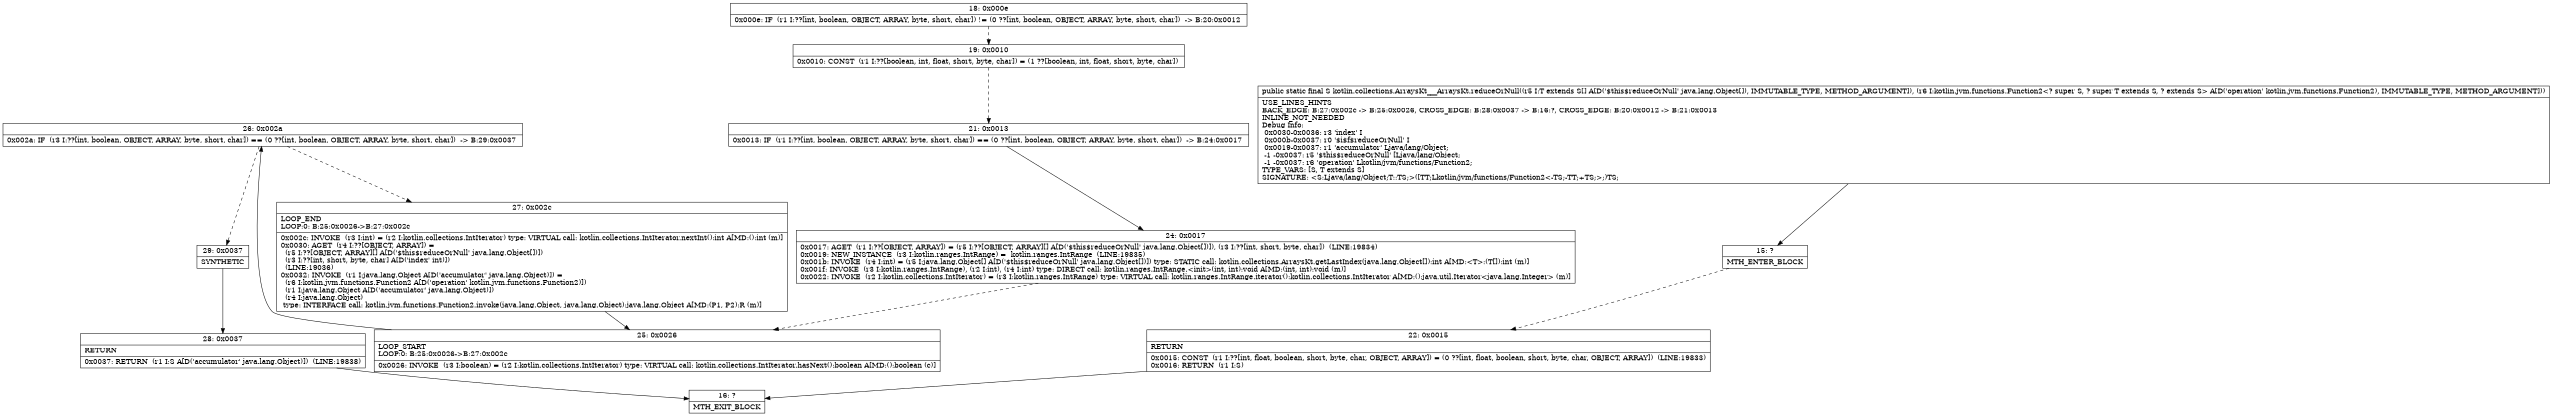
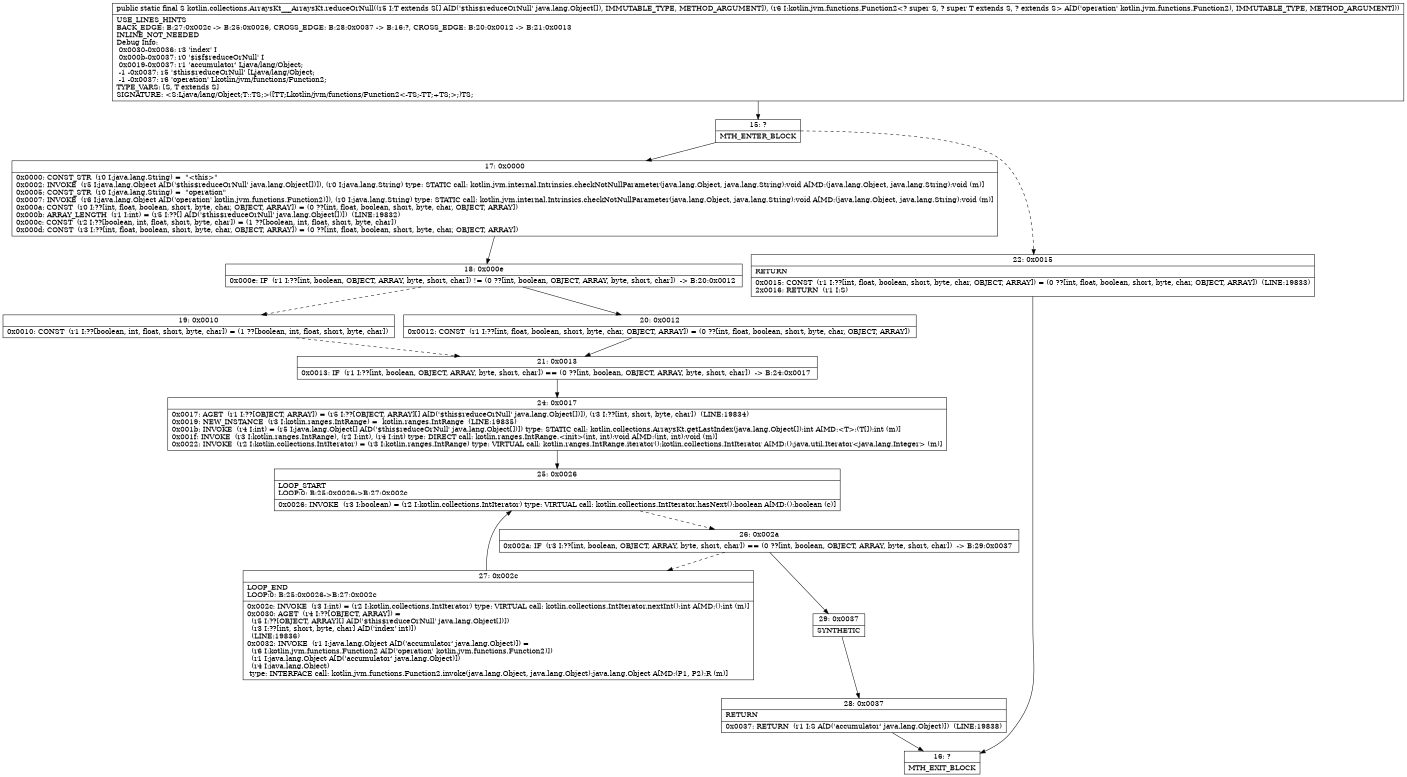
(244, 193) -> (797, 581)
none -> (505, 198)
(307, 268) -> (273, 636)
(264, 293) -> (675, 519)
(908, 306) -> (557, 457)
none -> (660, 326)
(1198, 366) -> (803, 290)
